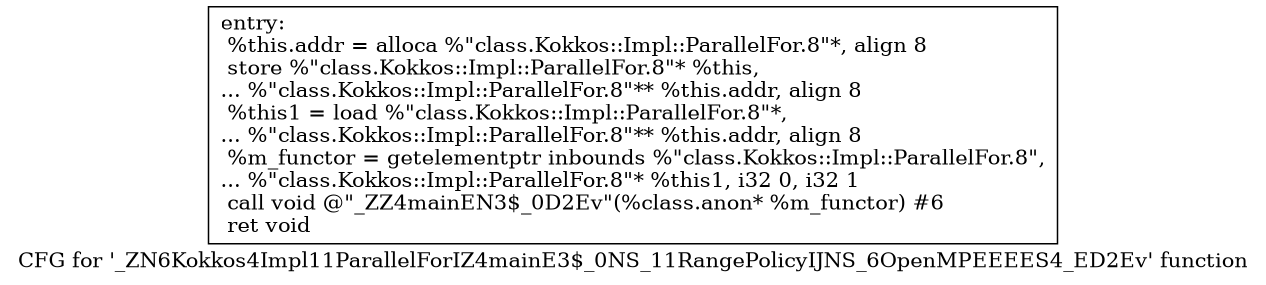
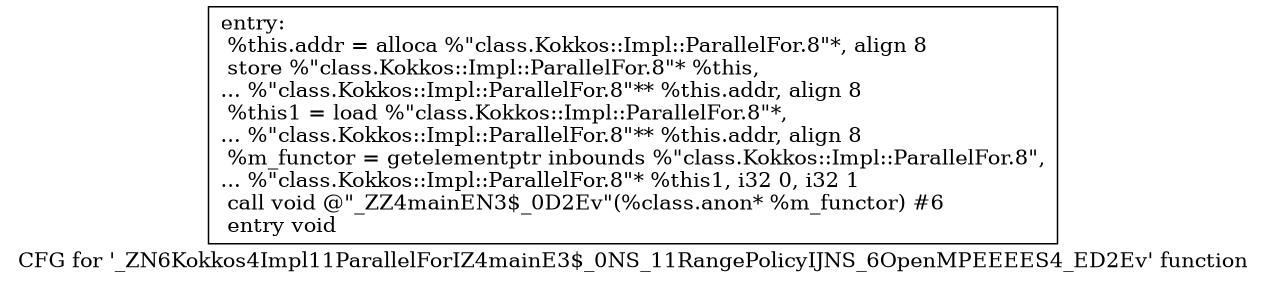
(266, 226) -> (279, 226)
